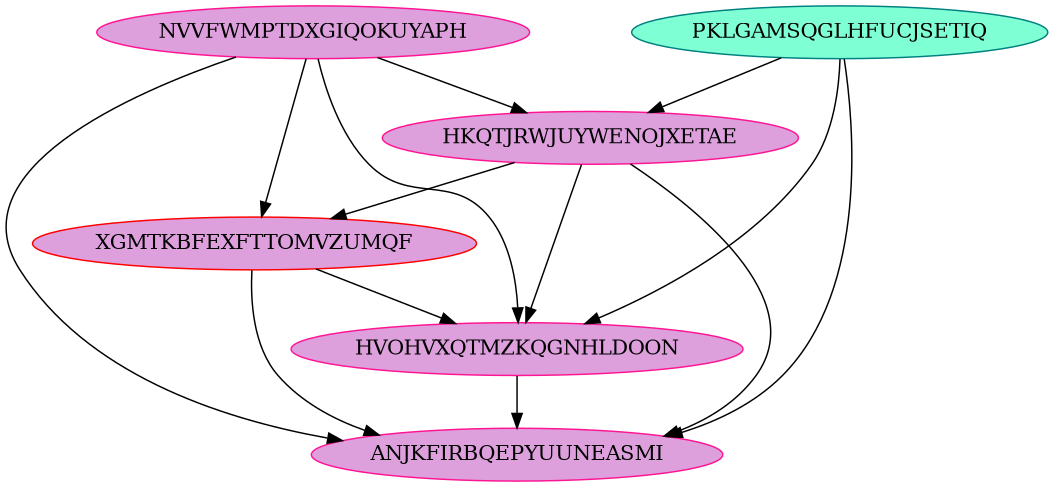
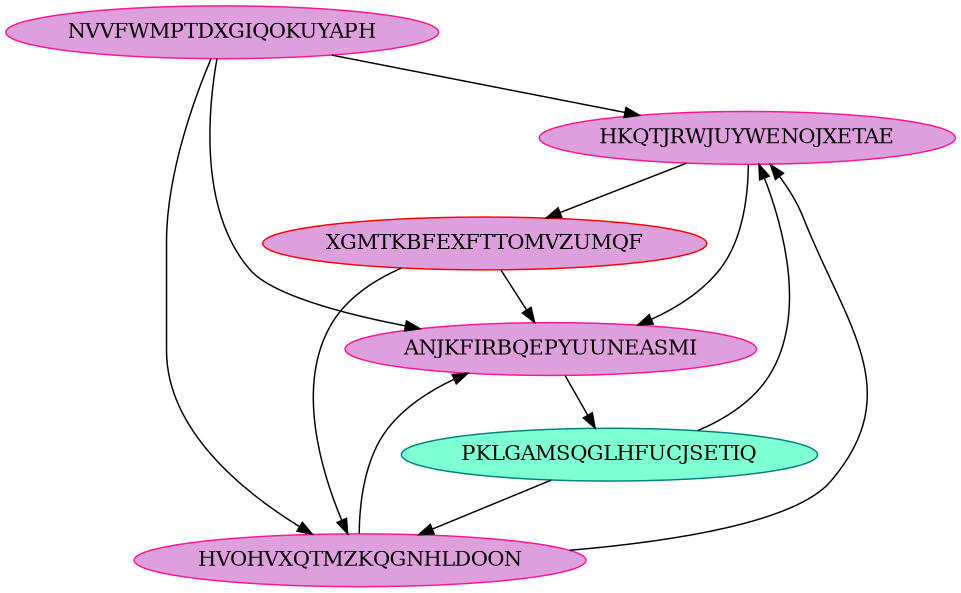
(286, 131) -> none
(556, 236) -> (847, 457)
(835, 282) -> (576, 395)
